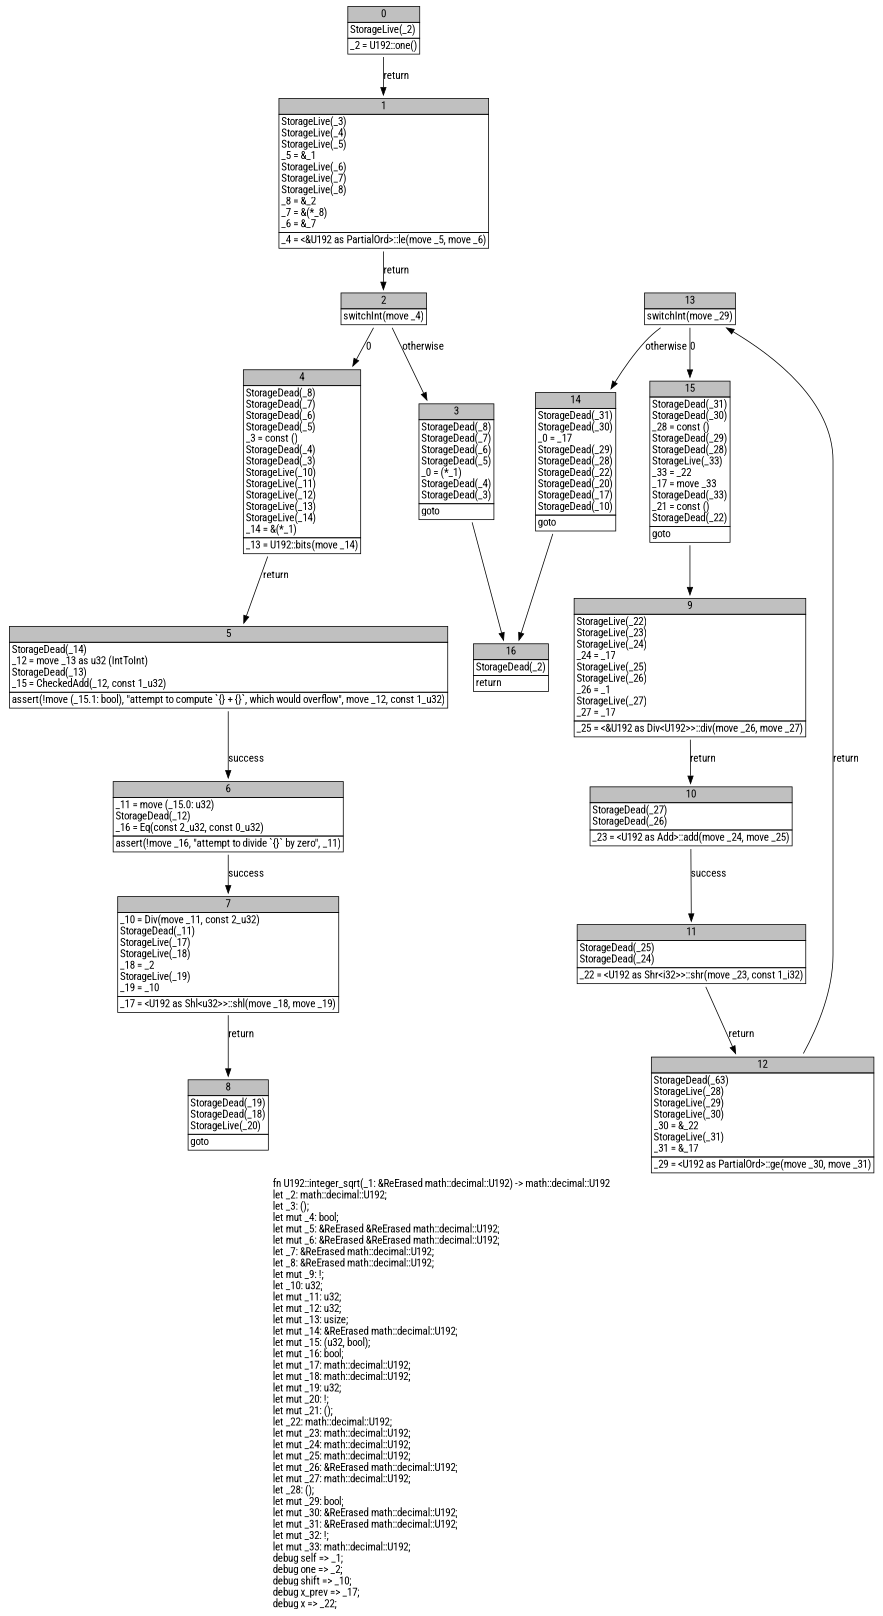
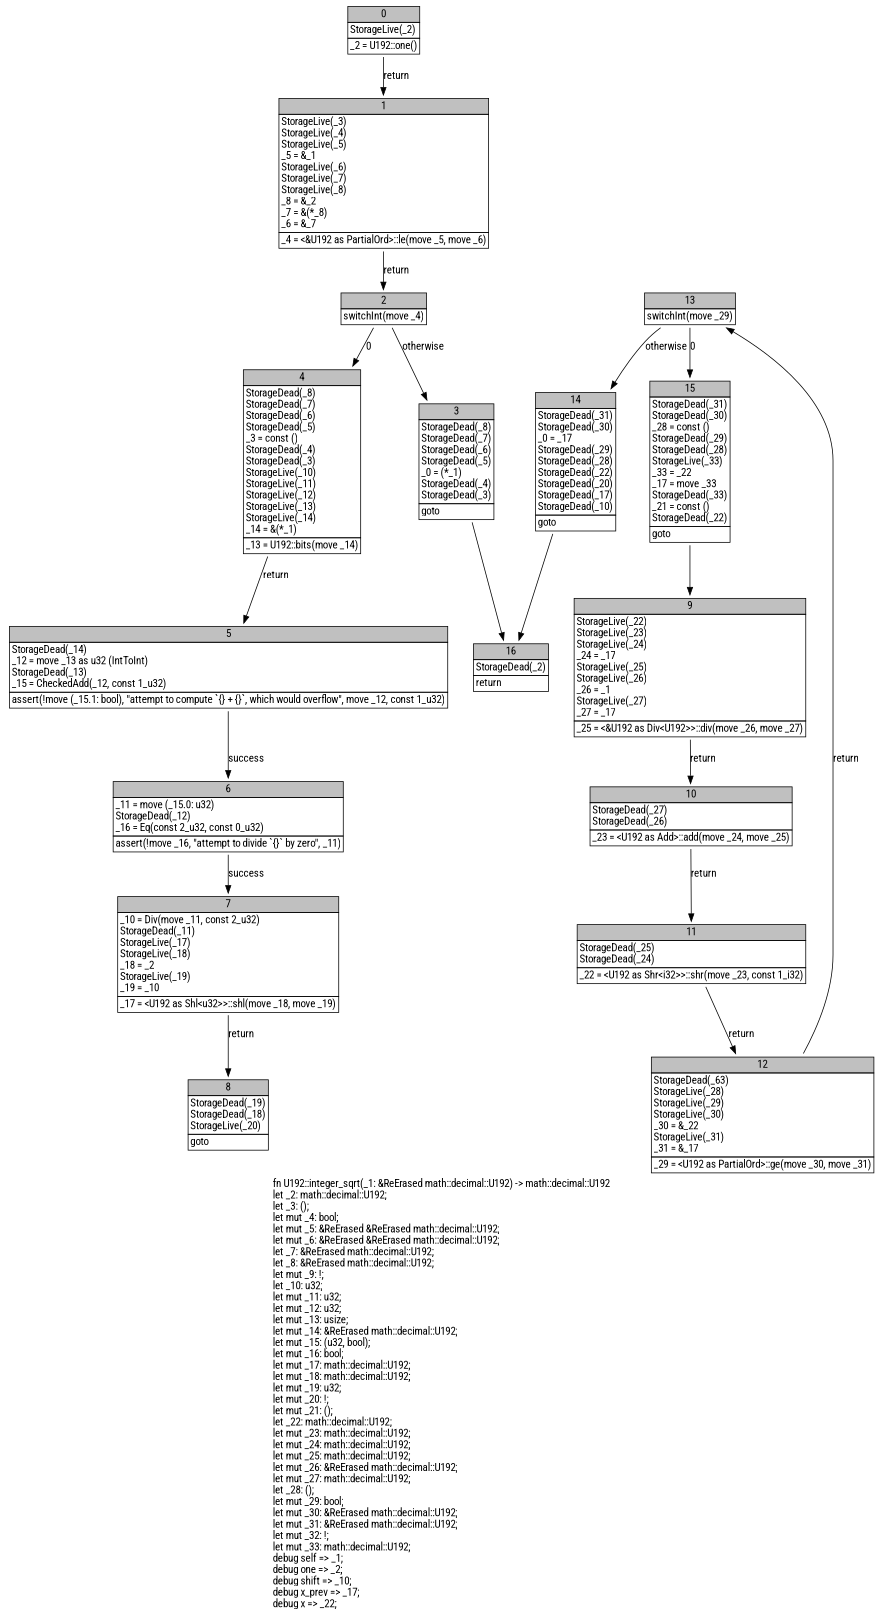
(709, 874) -> (704, 874)
